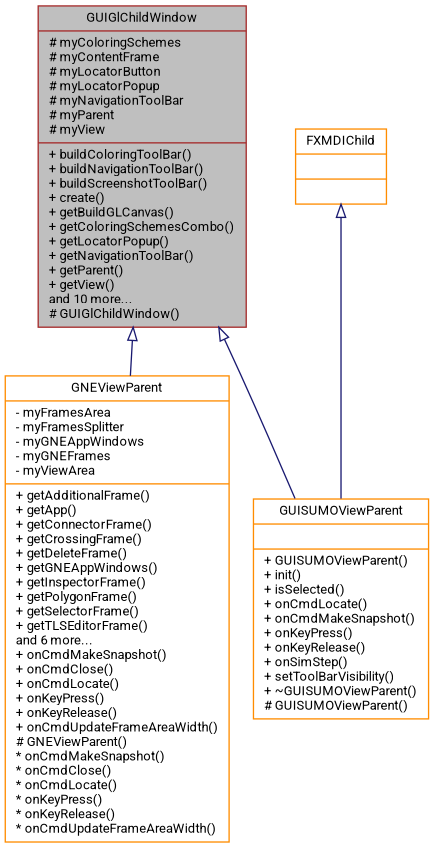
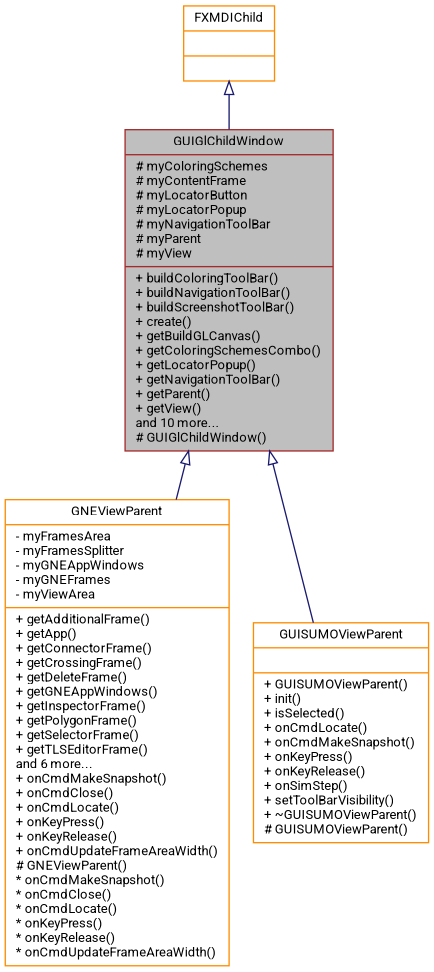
(341, 358) -> (229, 112)
